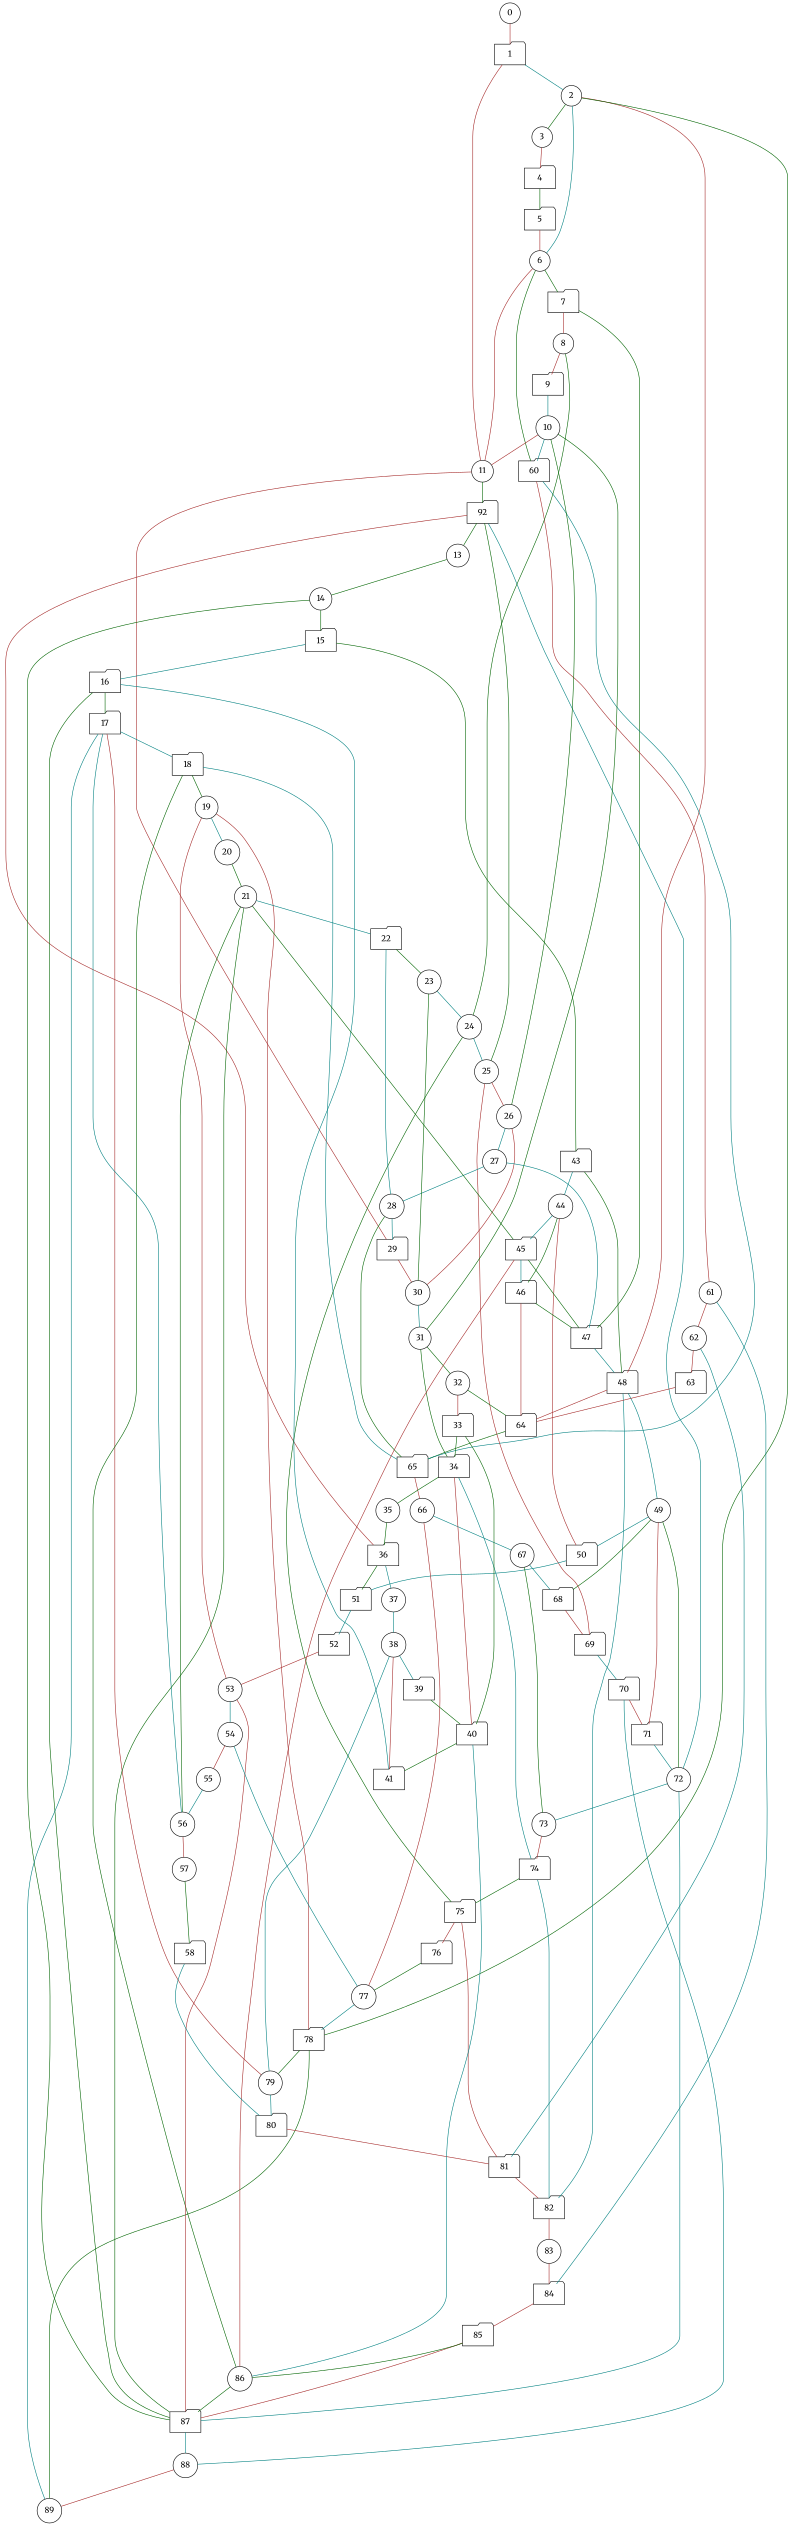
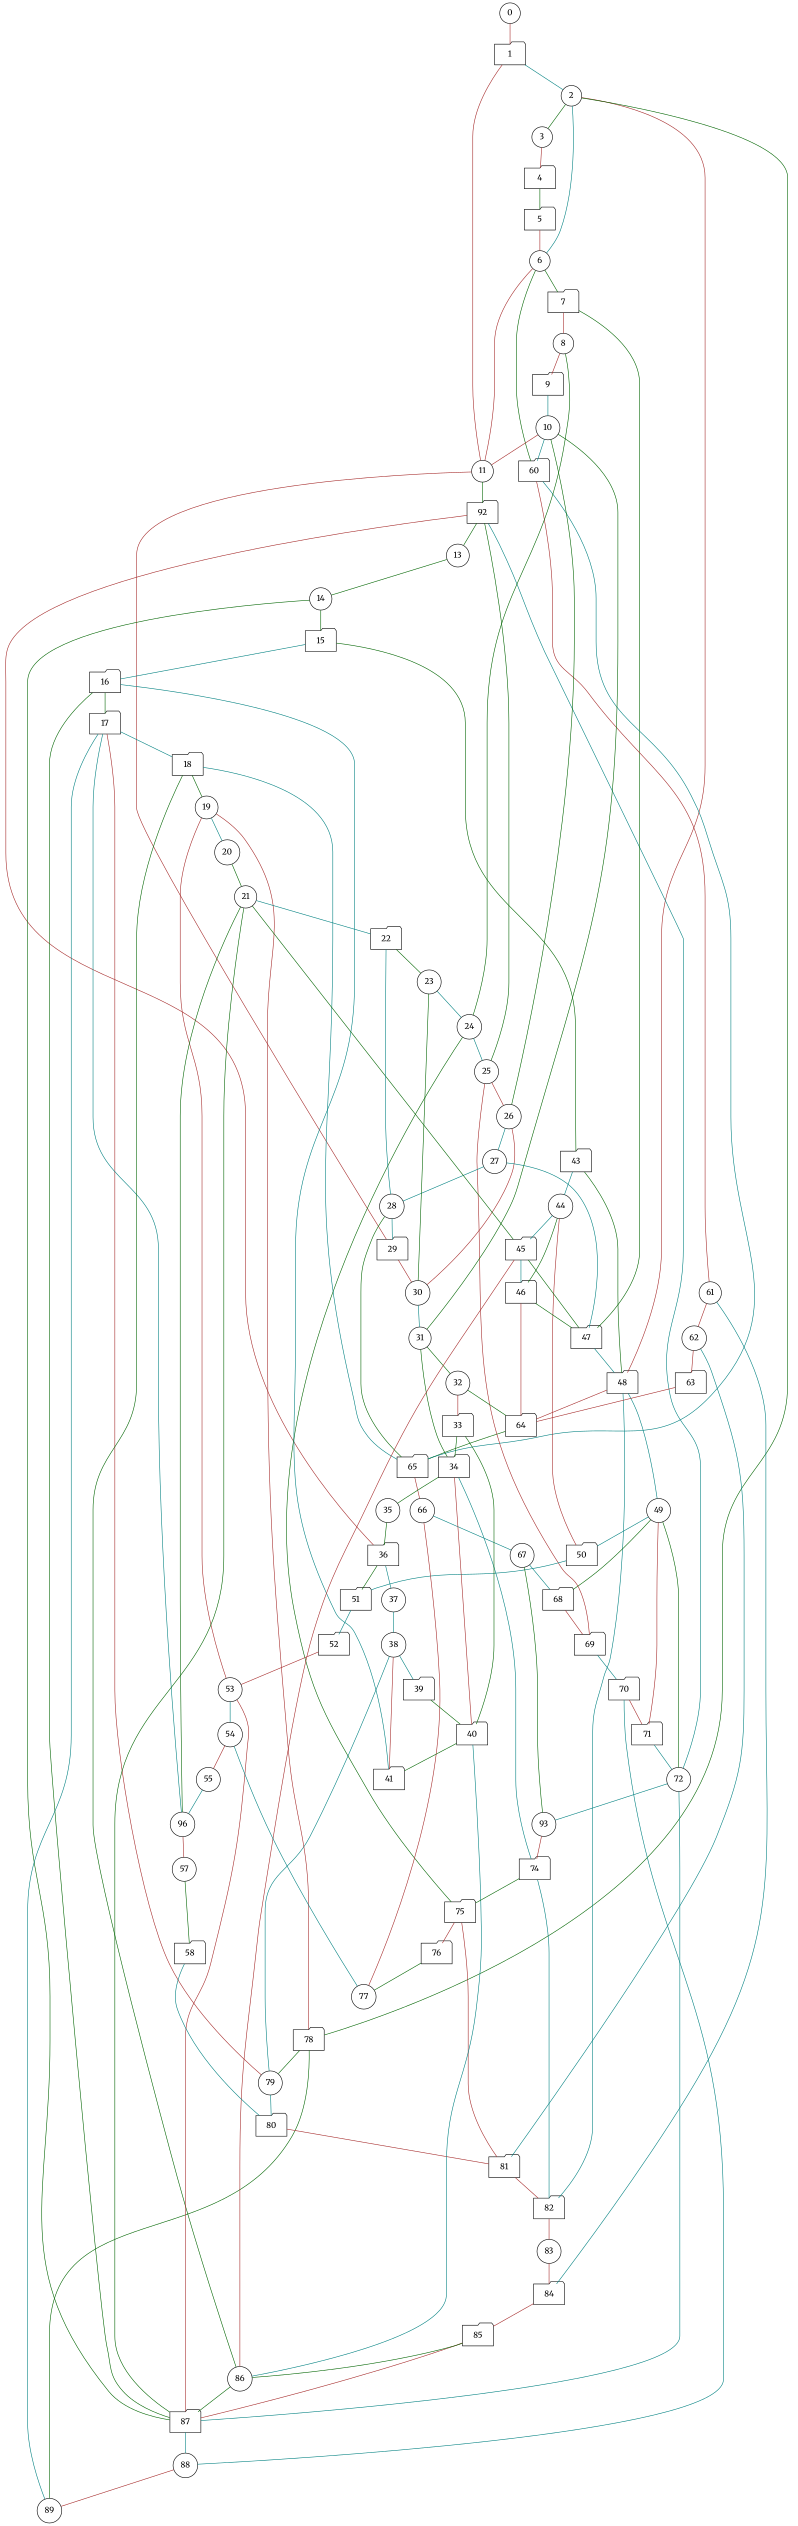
(183, 1824) -> (183, 1824)
(544, 1824) -> (544, 1824)
(338, 2017) -> none
